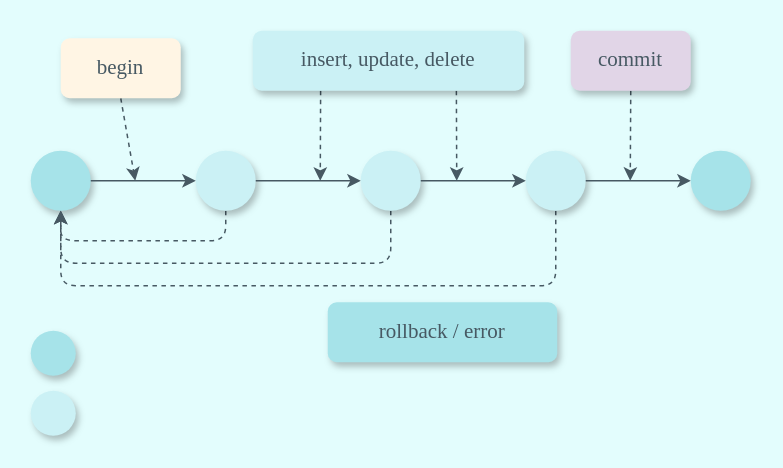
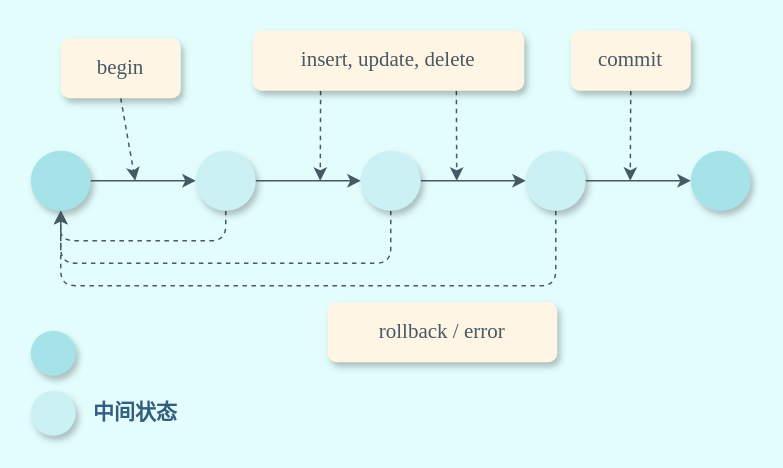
(389, 61) -> (389, 61)
(631, 61) -> (631, 61)
(443, 332) -> (443, 332)
none -> (143, 413)
